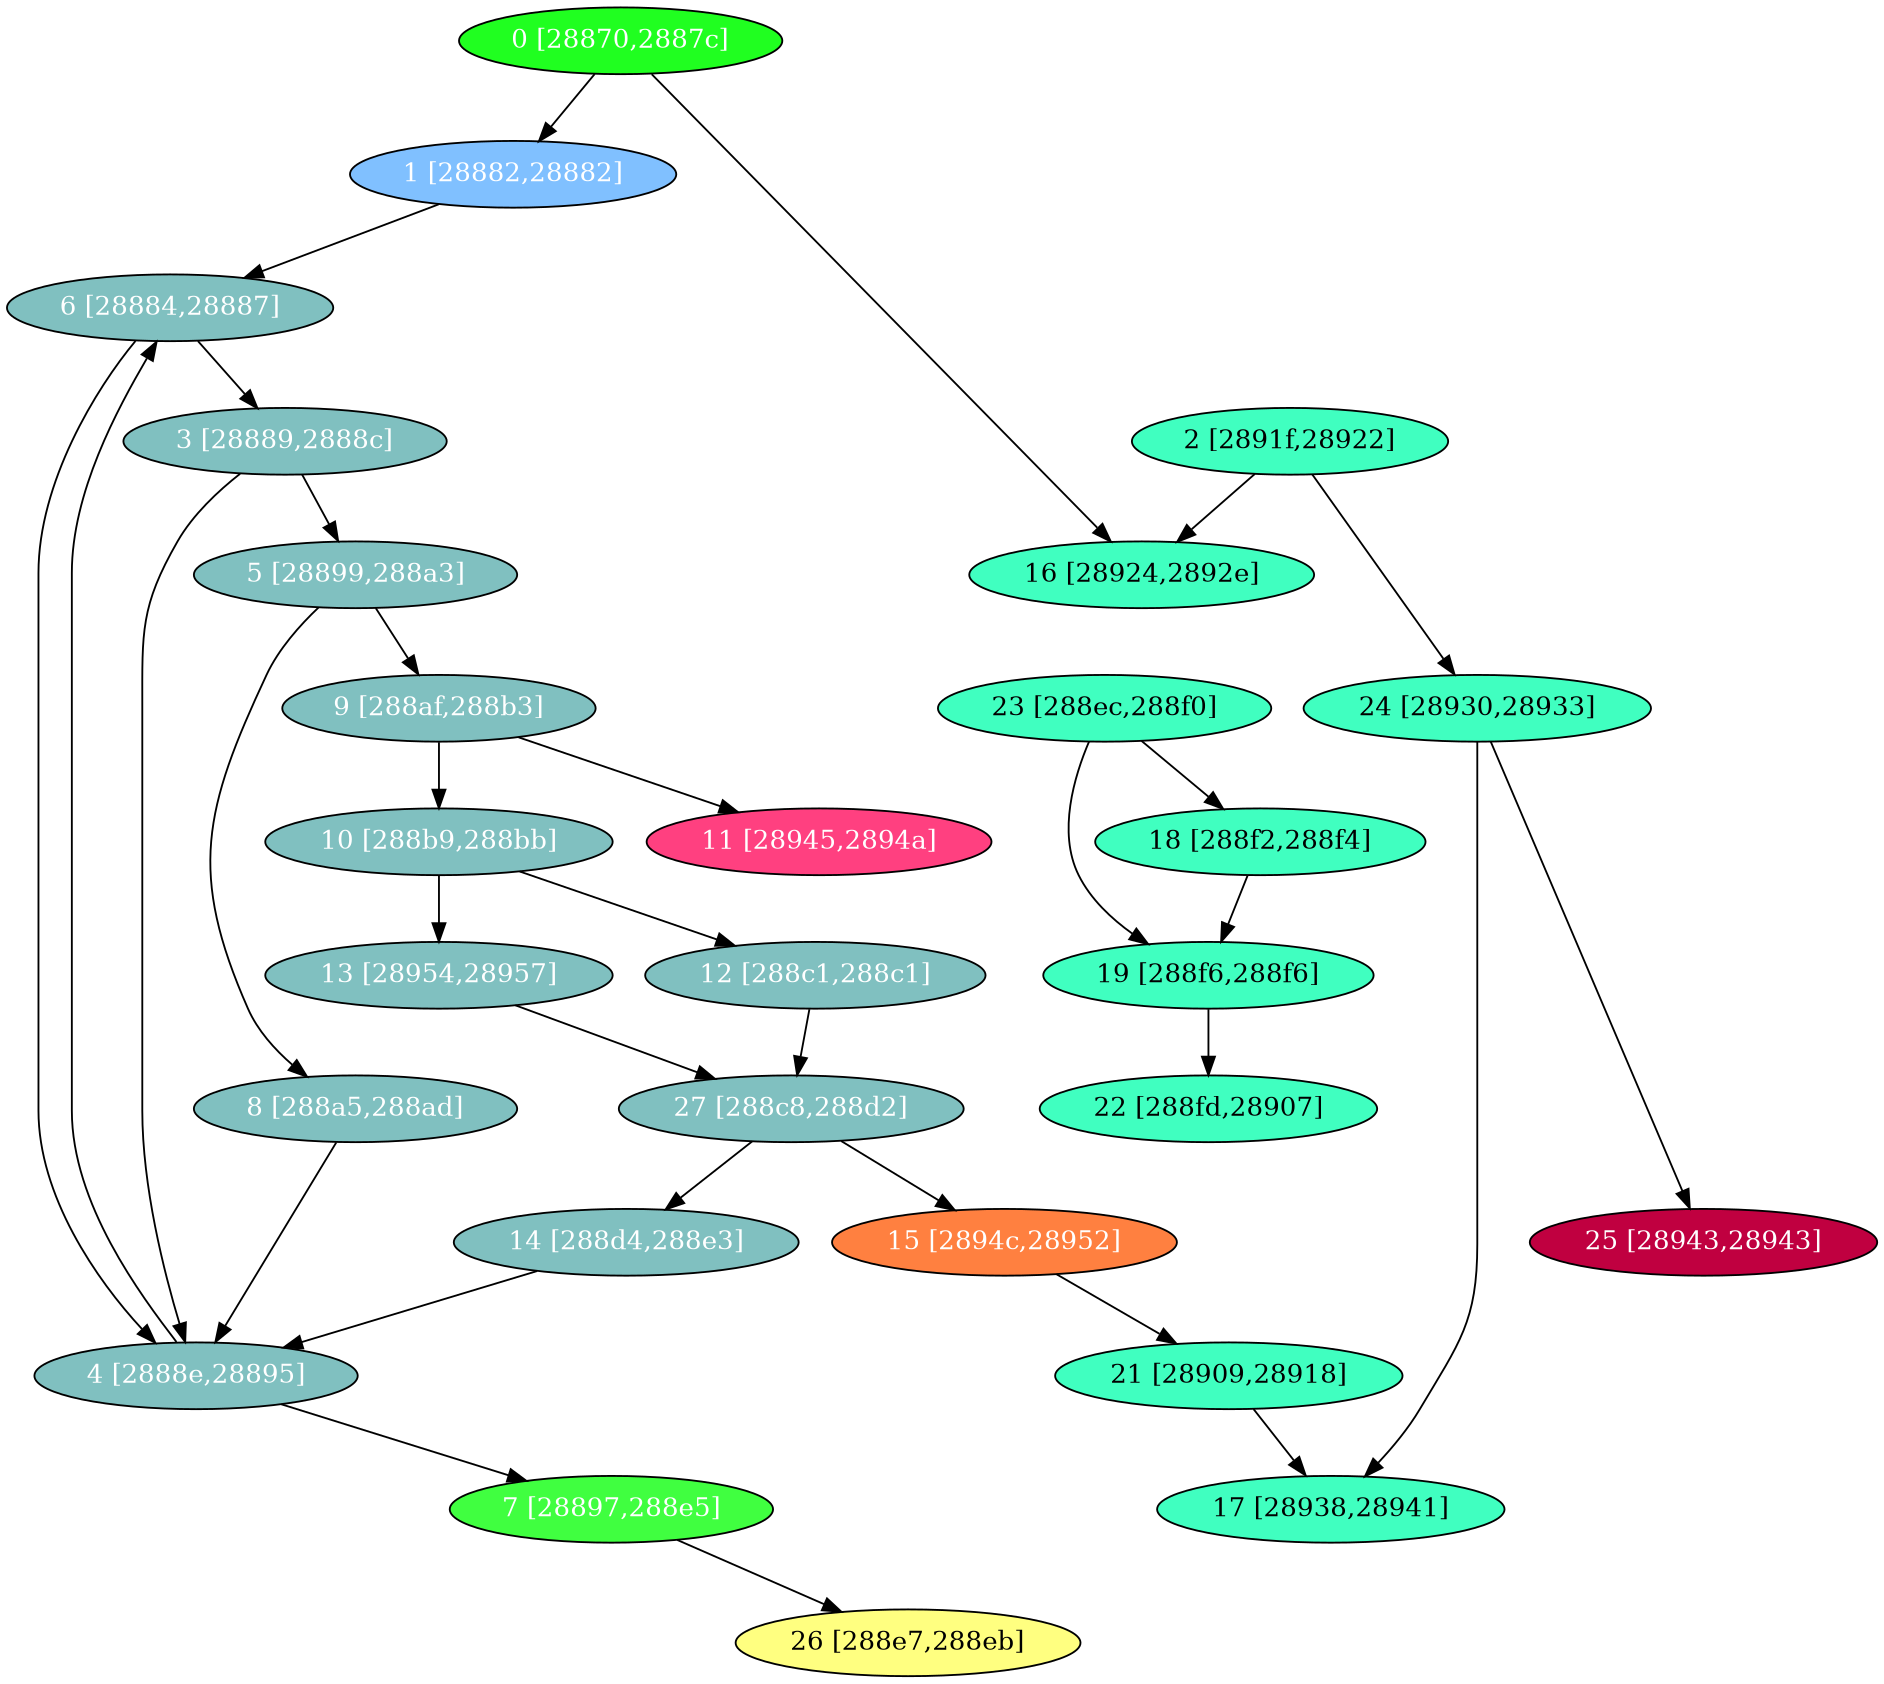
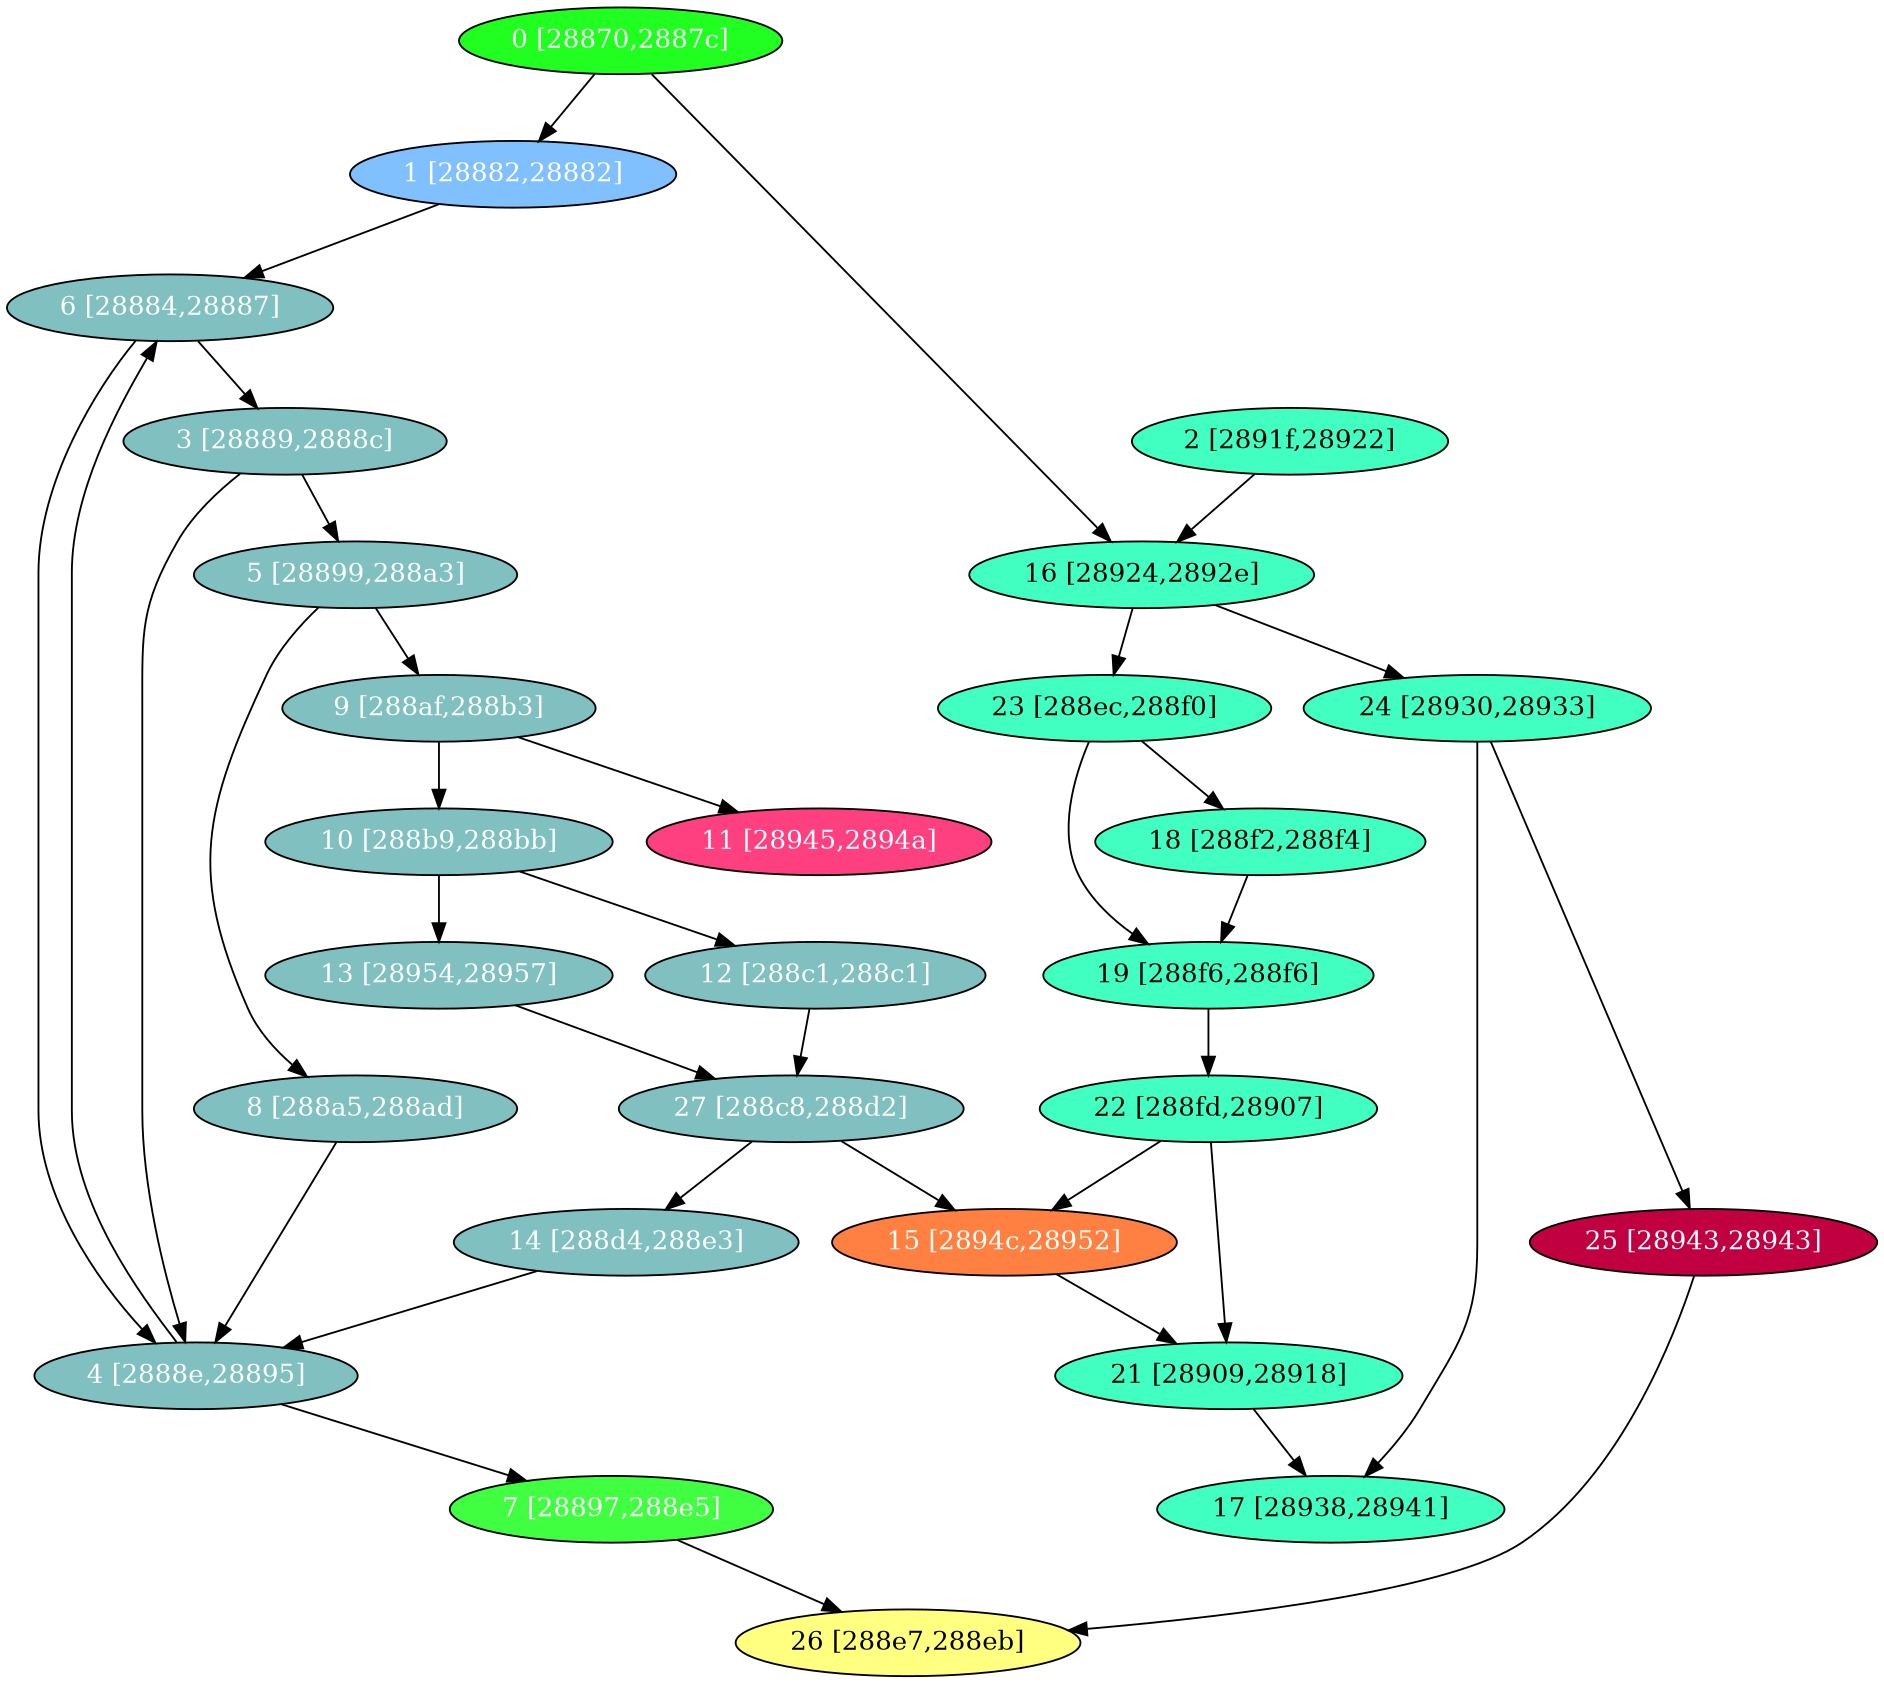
(1378, 567) -> (1301, 638)
none -> (1126, 633)
none -> (1114, 1171)
none -> (1218, 1233)
none -> (1466, 1567)
